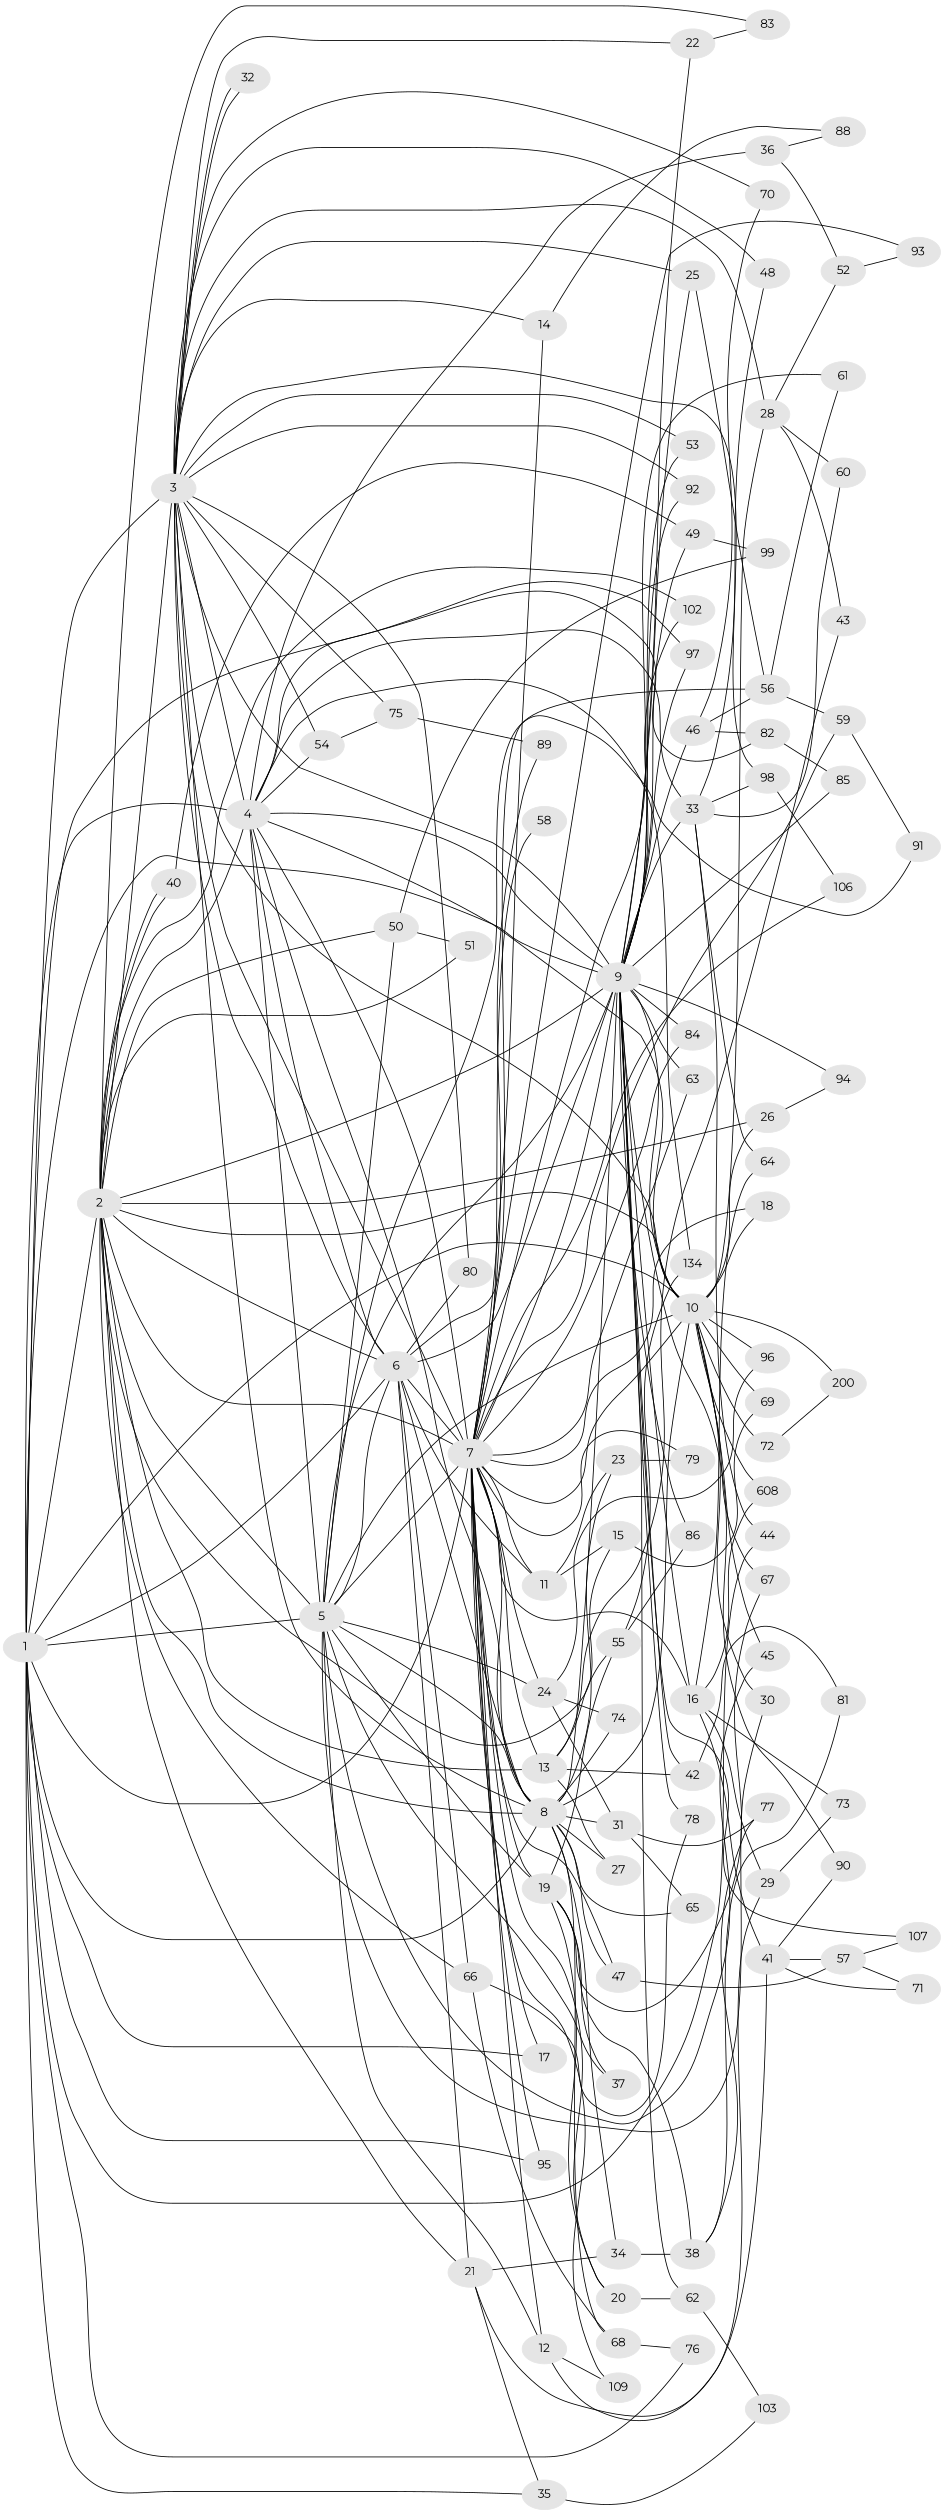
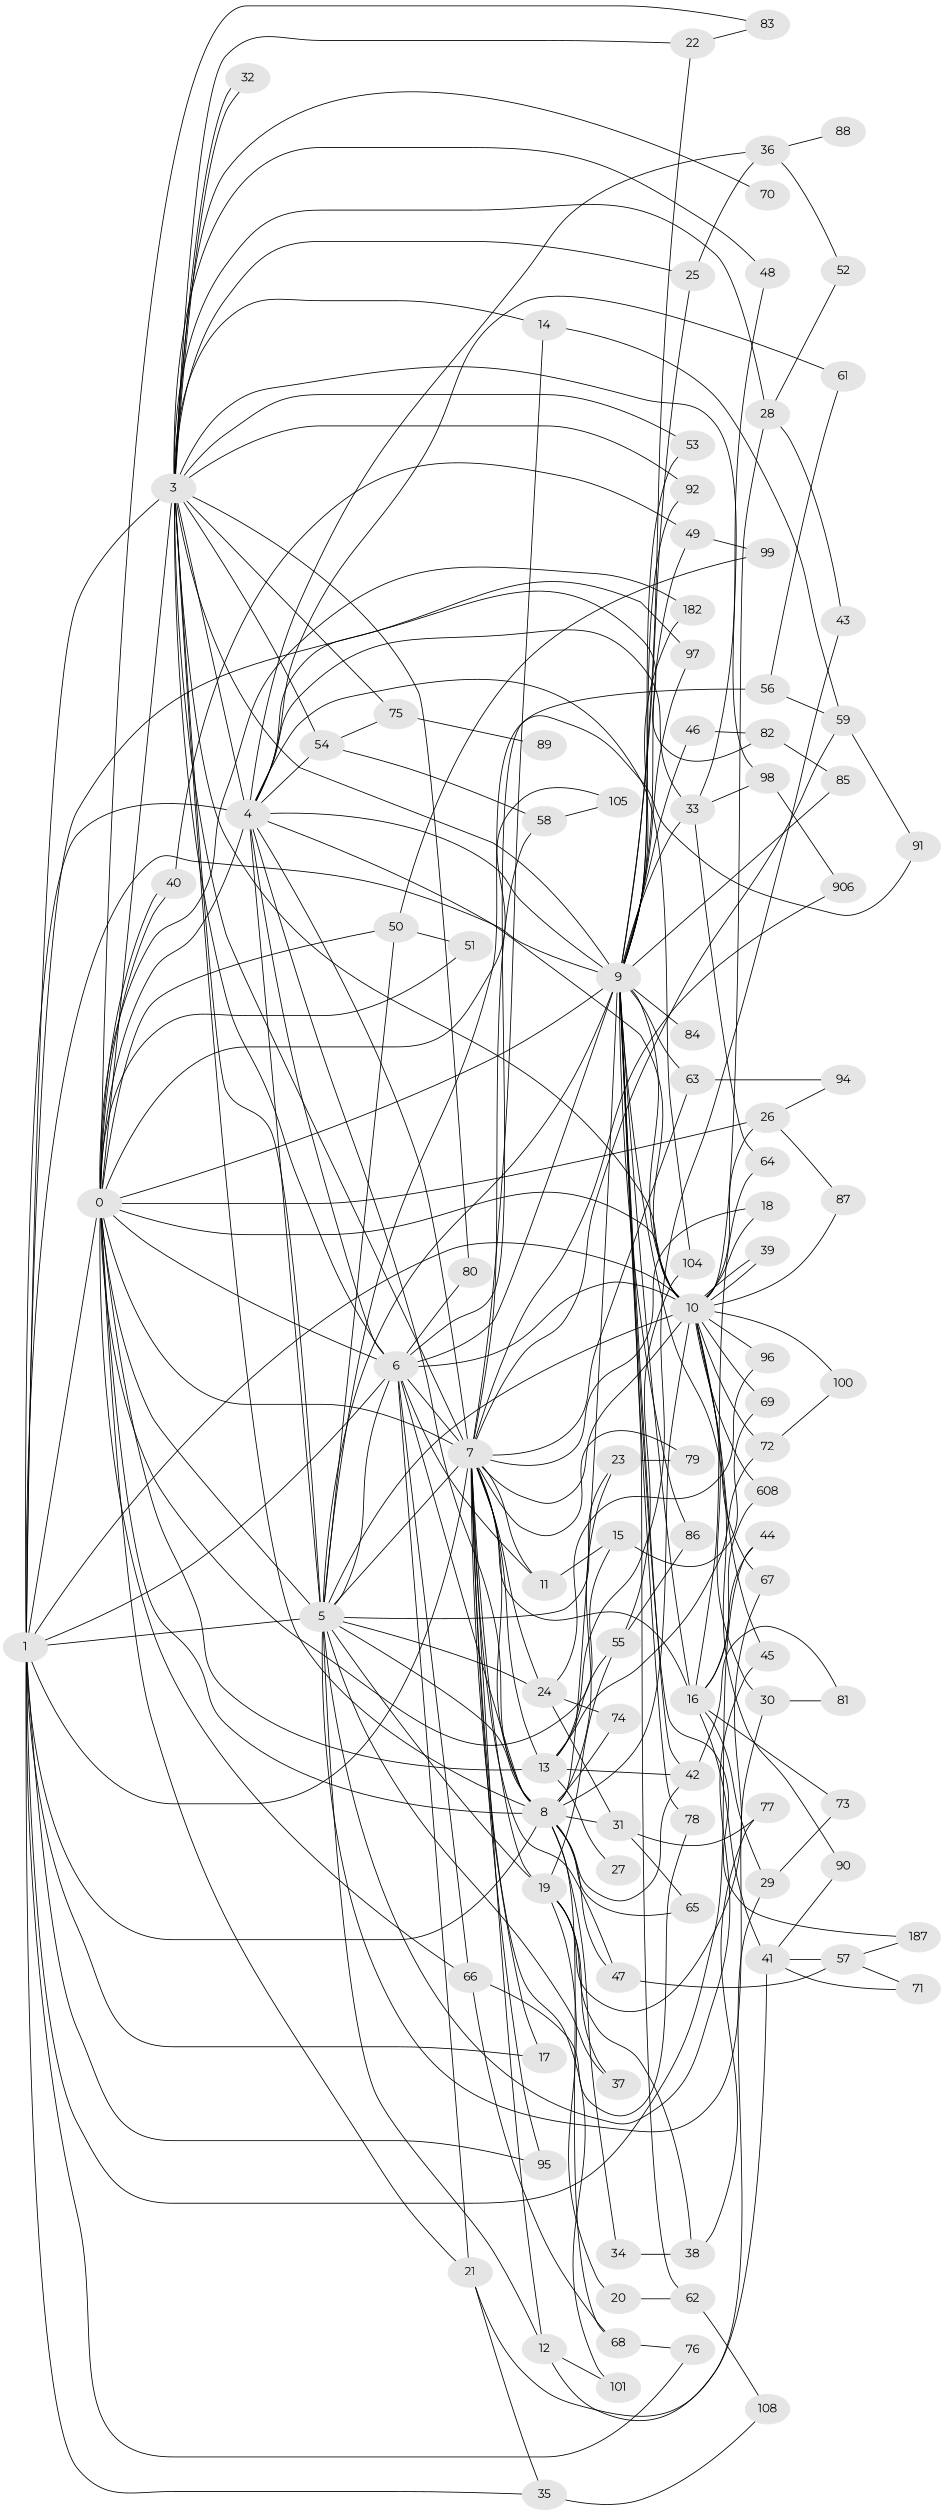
(653, 180) -> (761, 468)
(918, 252) -> none
(718, 416) -> (722, 210)
(729, 437) -> none
(843, 473) -> none
(693, 610) -> (693, 610)
(729, 711) -> none
none -> (436, 778)
none -> (619, 802)
(622, 885) -> (447, 406)
(843, 888) -> (843, 888)
(730, 1020) -> (768, 1080)
none -> (227, 1092)
(499, 1098) -> none
(716, 1177) -> (729, 1617)
none -> (843, 1200)
(100, 1203) -> (100, 1203)
(564, 1222) -> none
none -> (768, 1251)
(693, 1264) -> (693, 1264)
(599, 1266) -> none
none -> (546, 1316)
(843, 1384) -> (843, 1384)
(581, 1523) -> (547, 1613)
none -> (675, 1631)
(581, 1842) -> (636, 1896)
(516, 1888) -> none
(918, 1937) -> (918, 1937)
(726, 2047) -> (805, 1701)
(545, 2263) -> none
(619, 2388) -> (619, 2388)
(768, 2409) -> (768, 2409)
